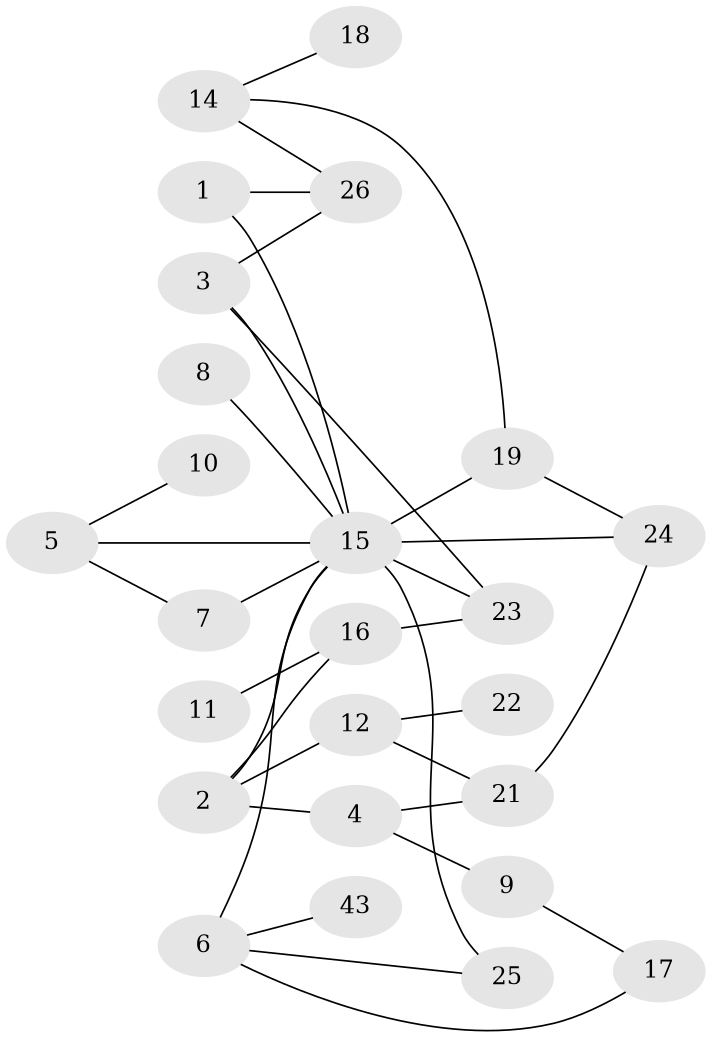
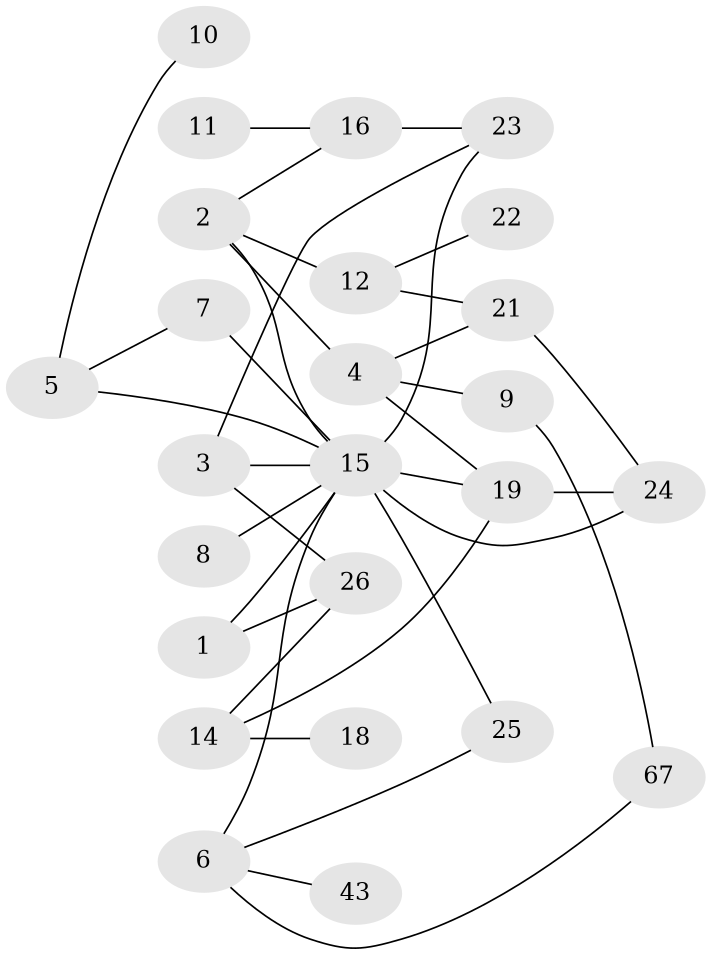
none -> (431, 433)
(659, 971) -> (659, 777)
